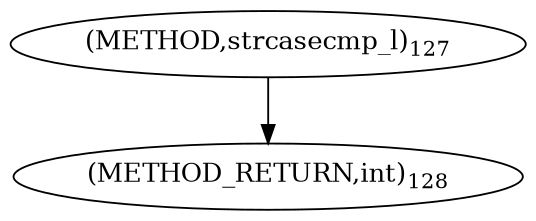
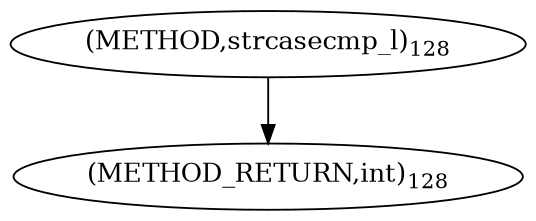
(430, 41) -> (430, 41)
